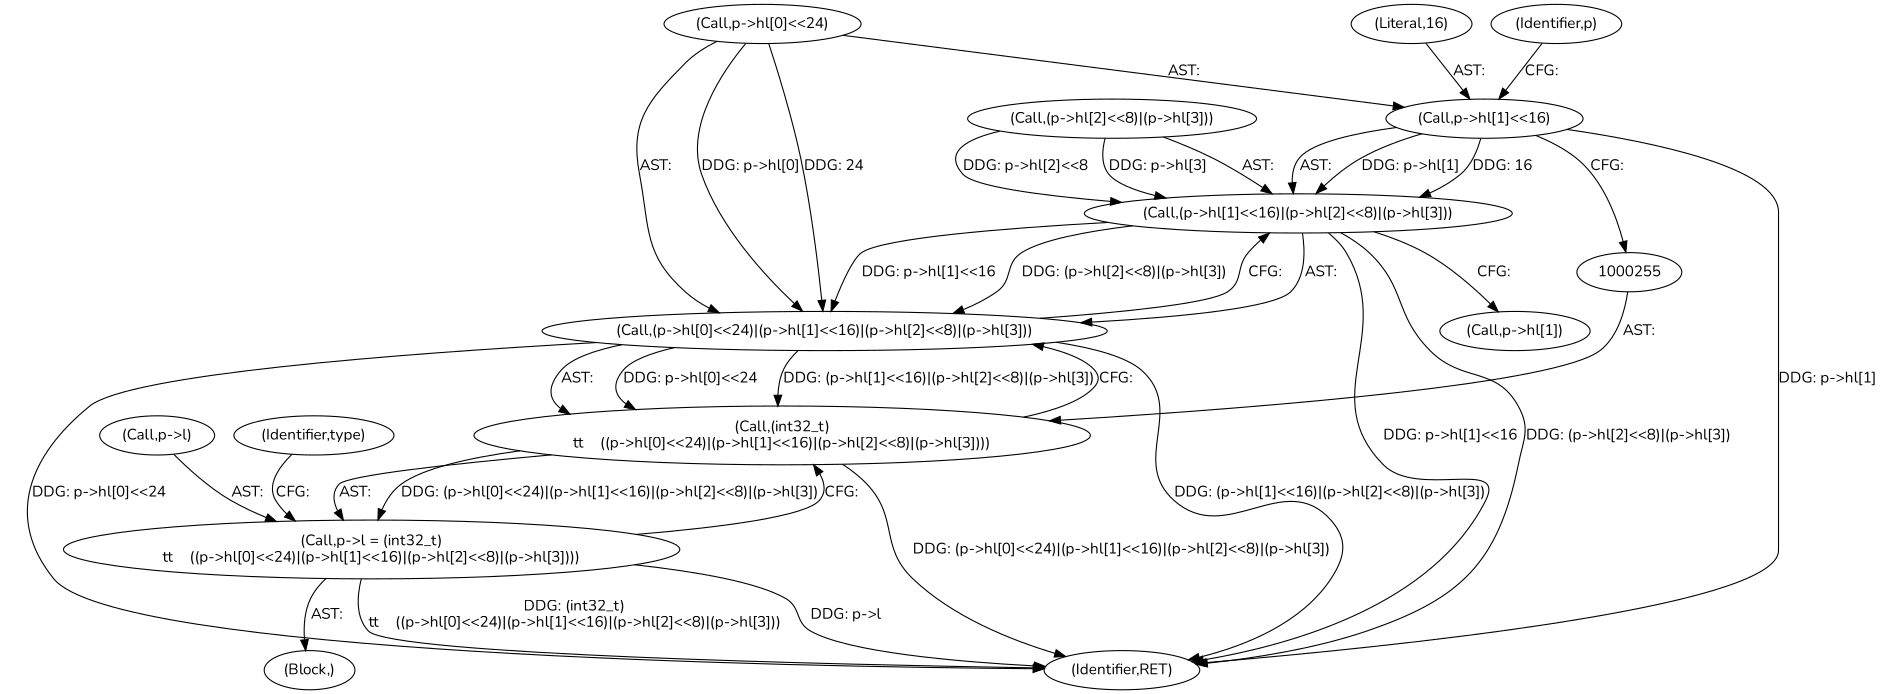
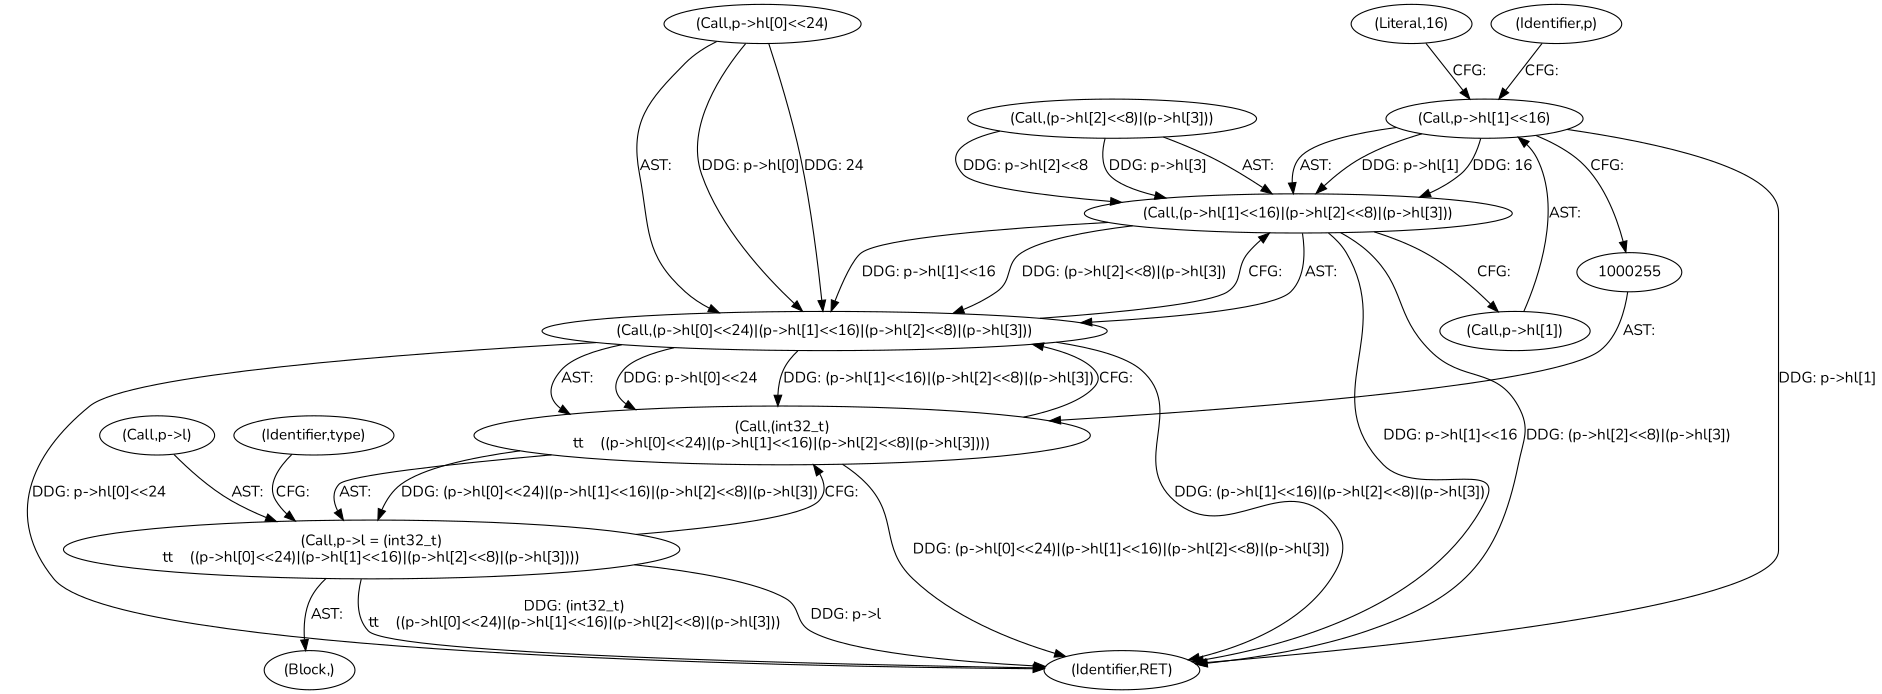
(1118, 71) -> (1547, 227)
(1471, 71) -> (1471, 71)
